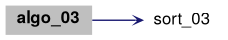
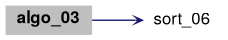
(182, 20) -> (182, 20)
